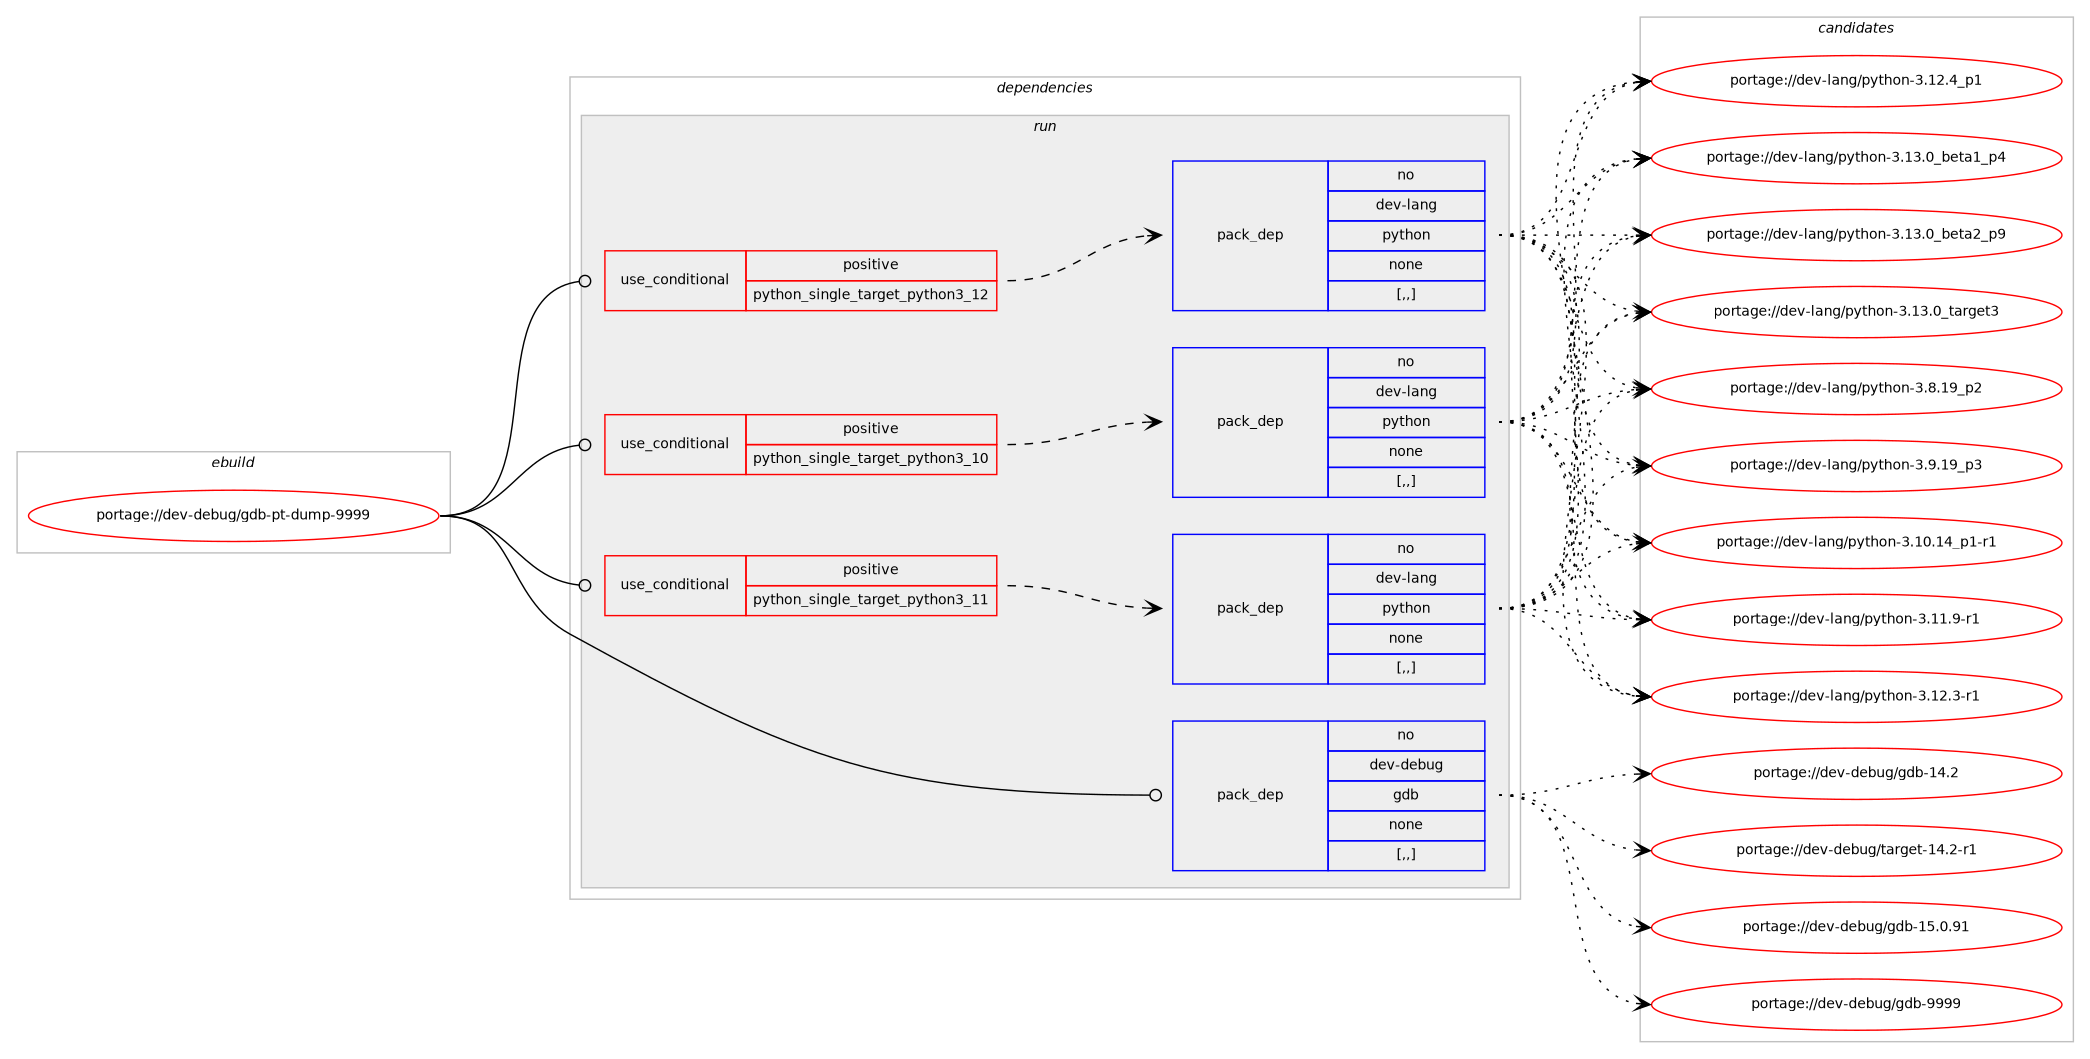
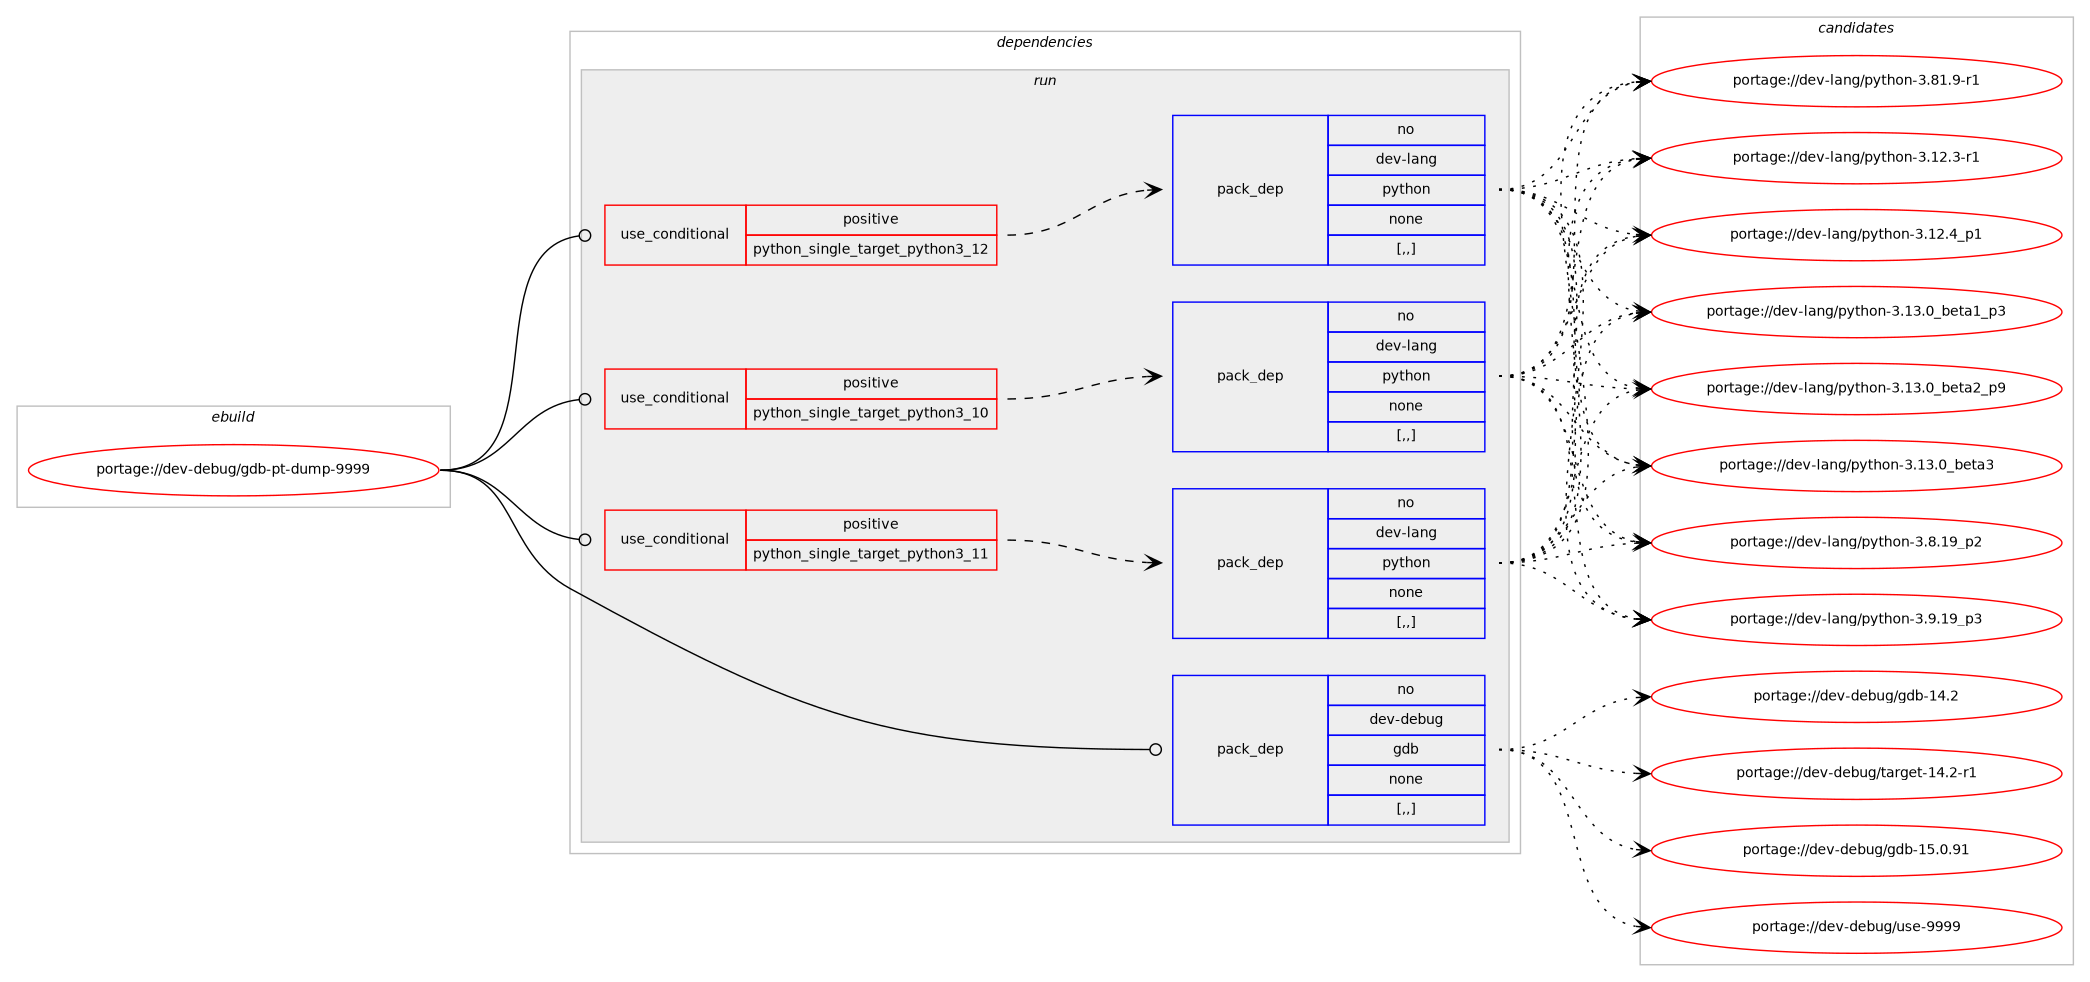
(1857, 158) -> (1857, 312)
(1857, 312) -> (1857, 466)
(1857, 543) -> none
(1857, 620) -> (1857, 81)
(1857, 1005) -> (1857, 928)
